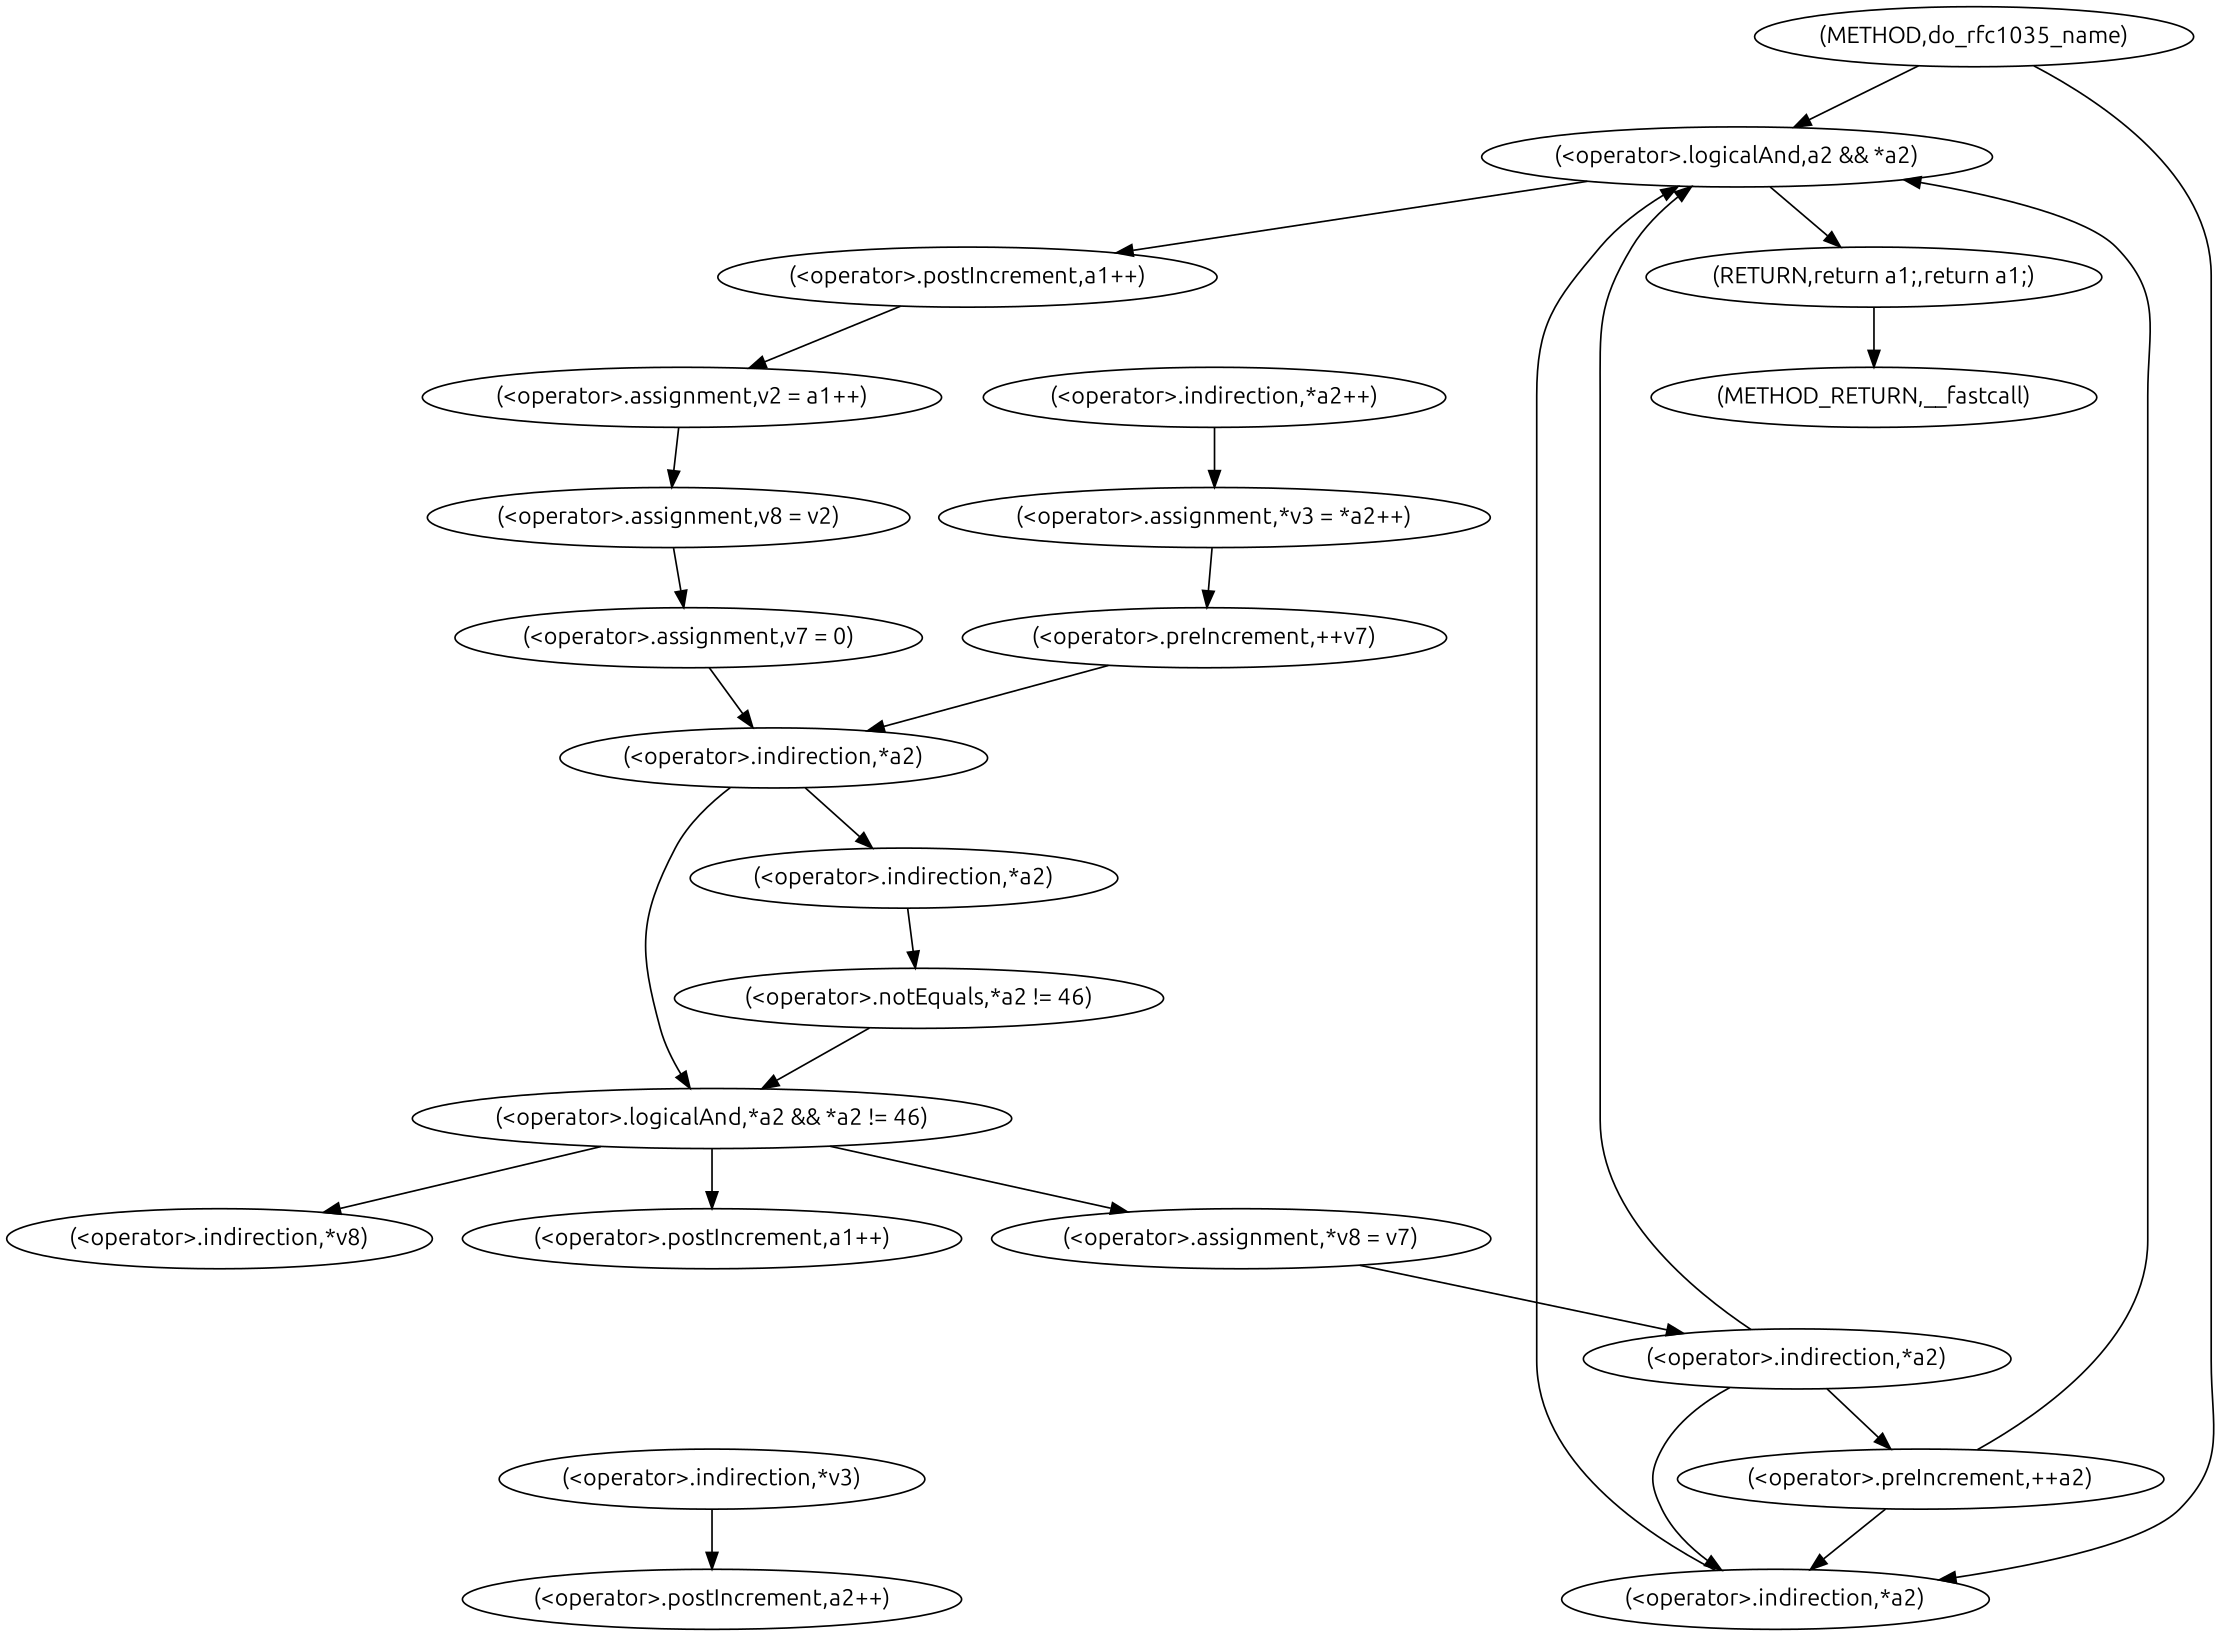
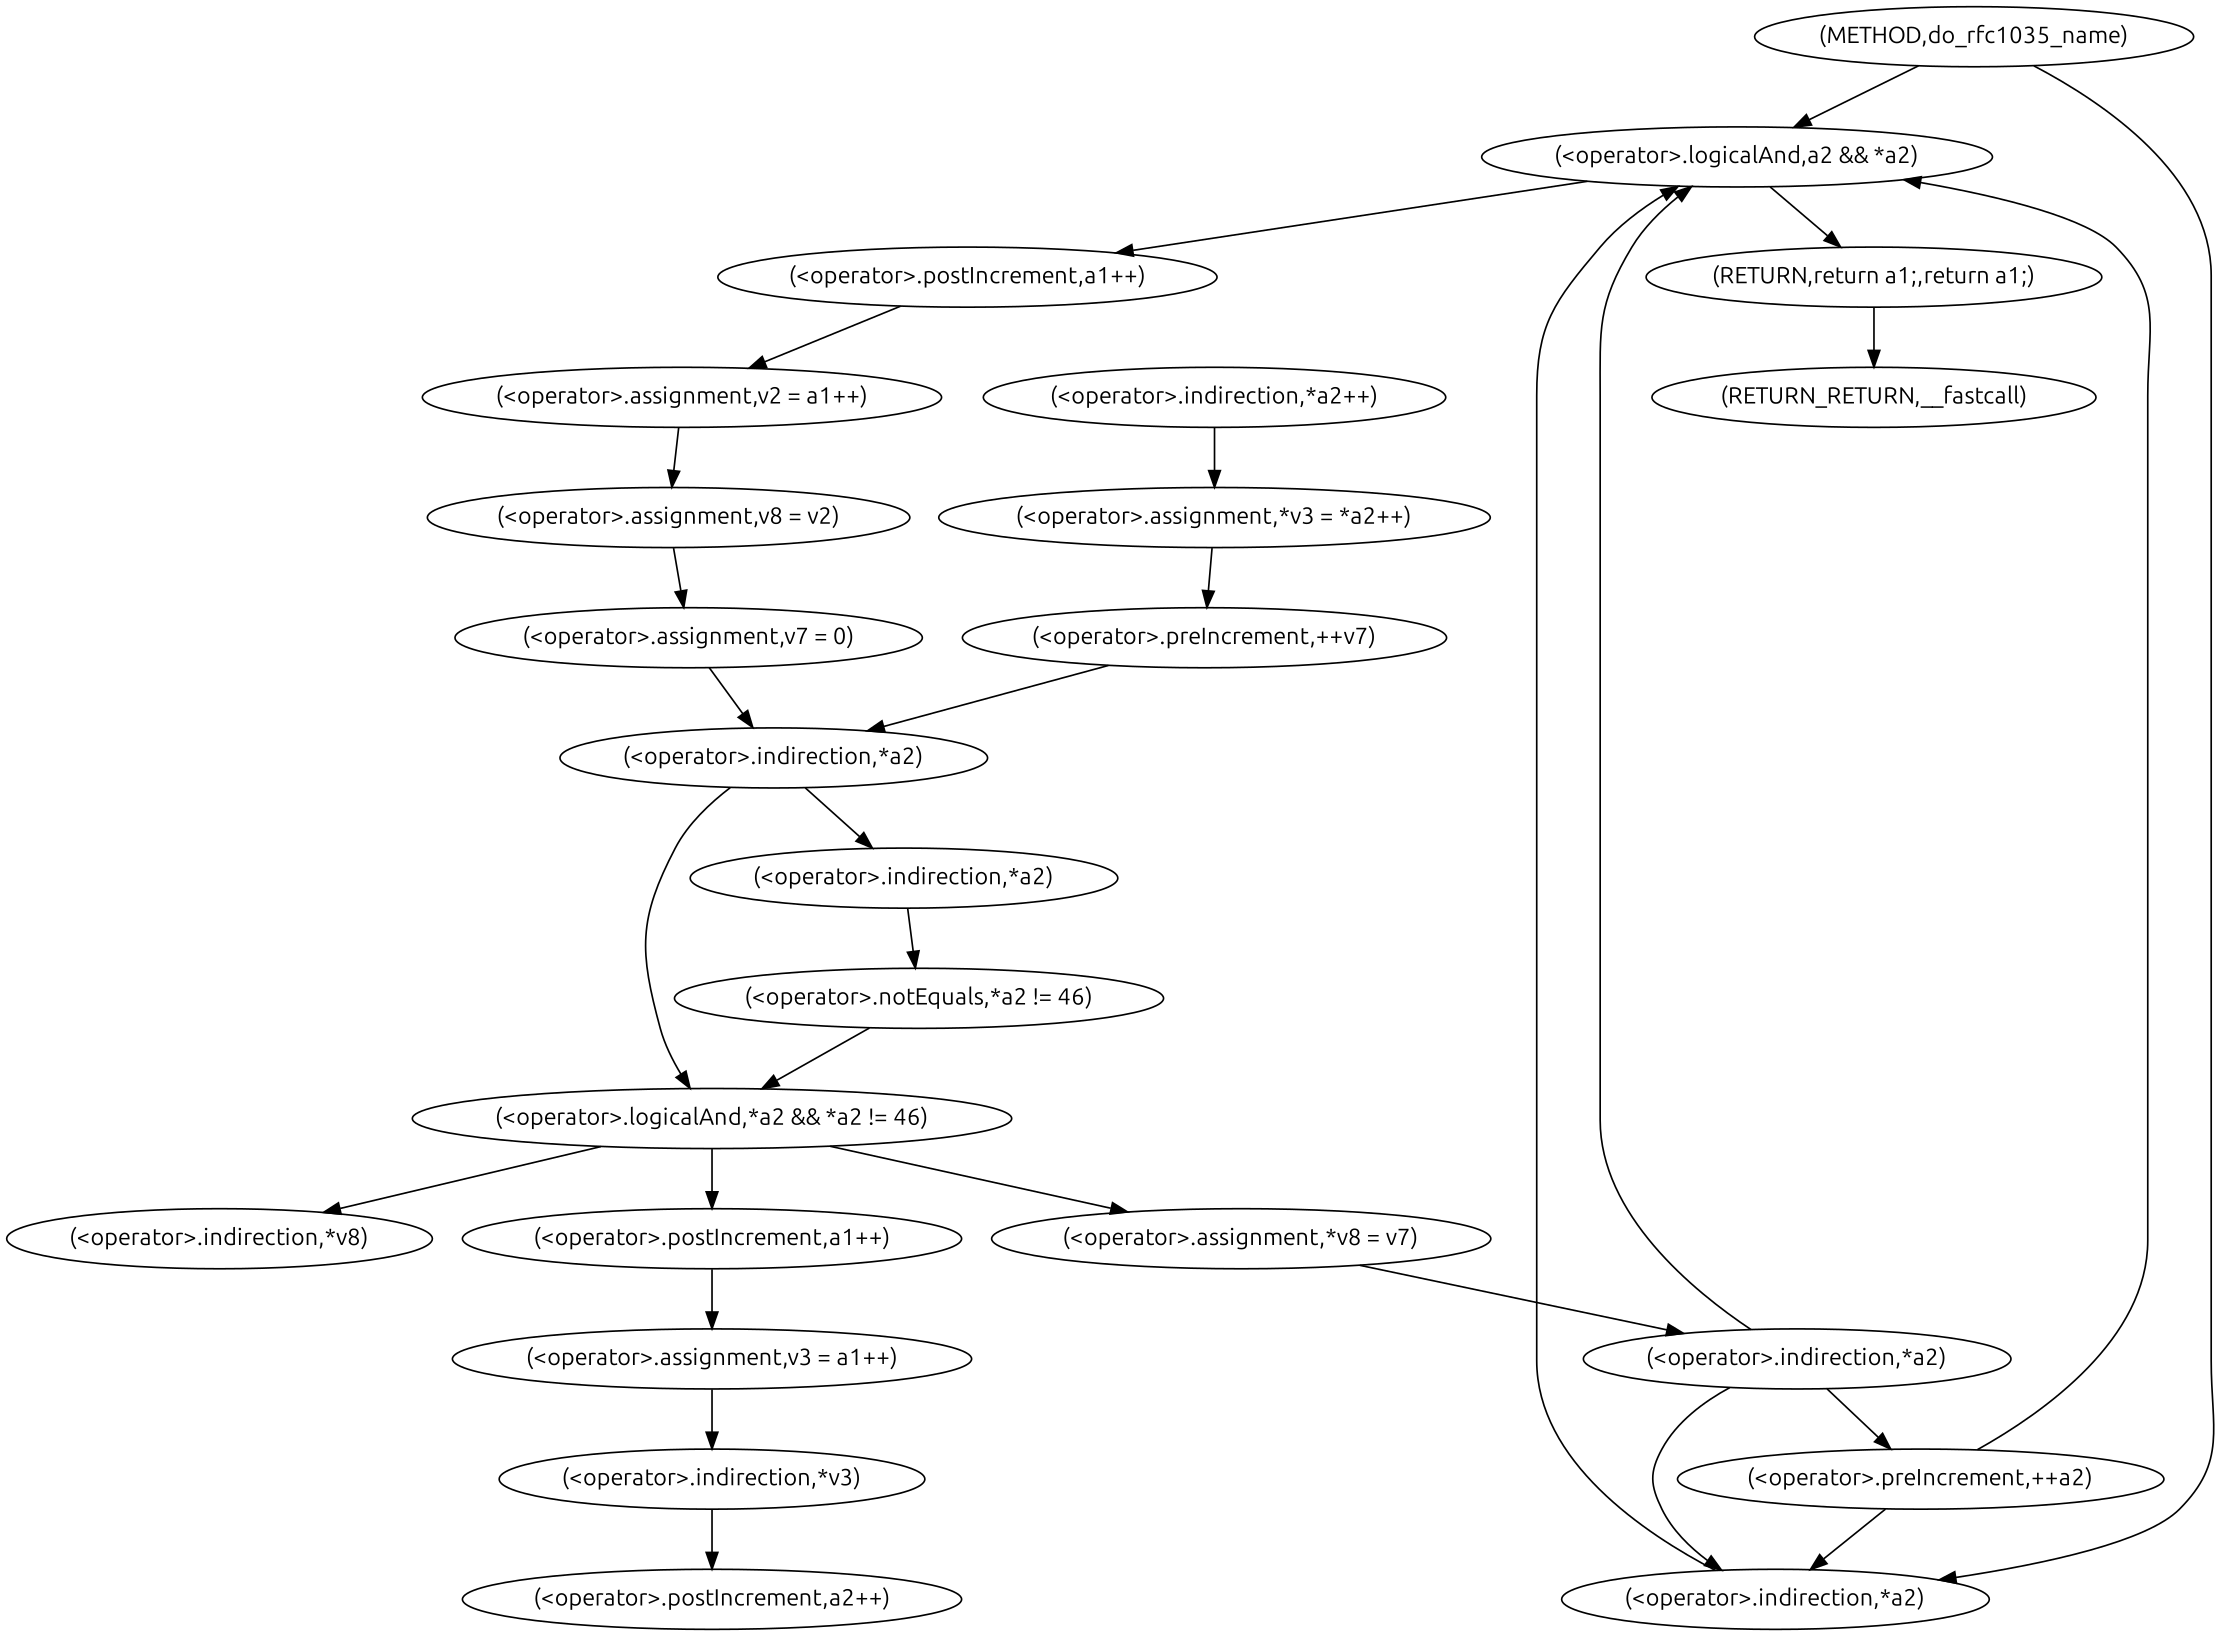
(1874, 397) -> (1874, 397)
none -> (712, 1359)
